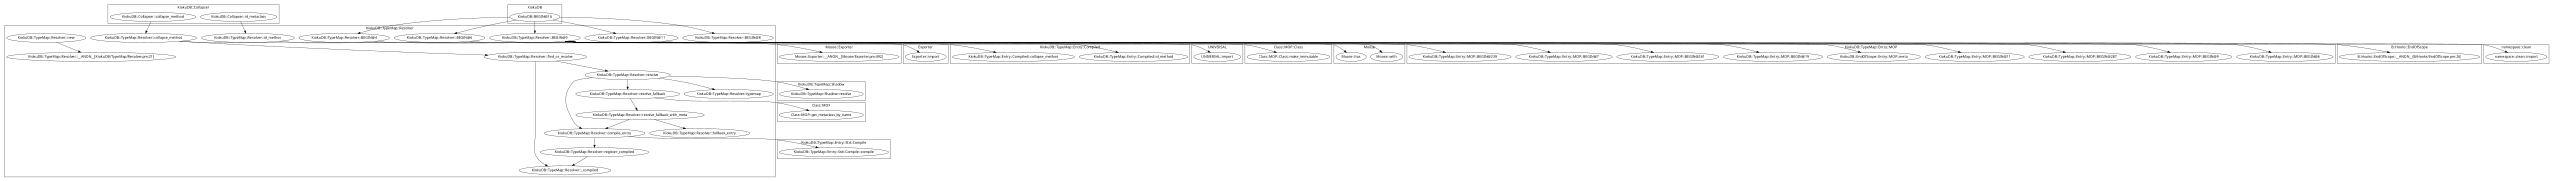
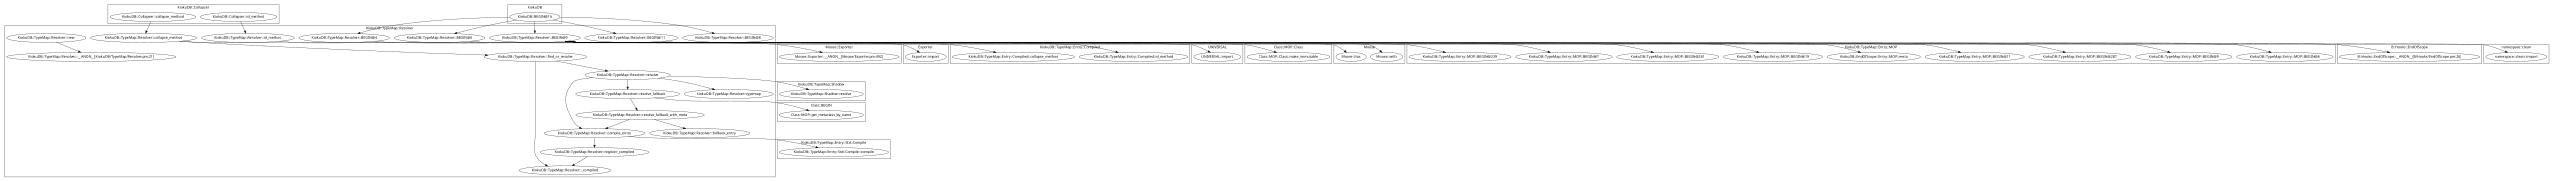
(239, 17) -> (239, 17)
(821, 106) -> (821, 106)
